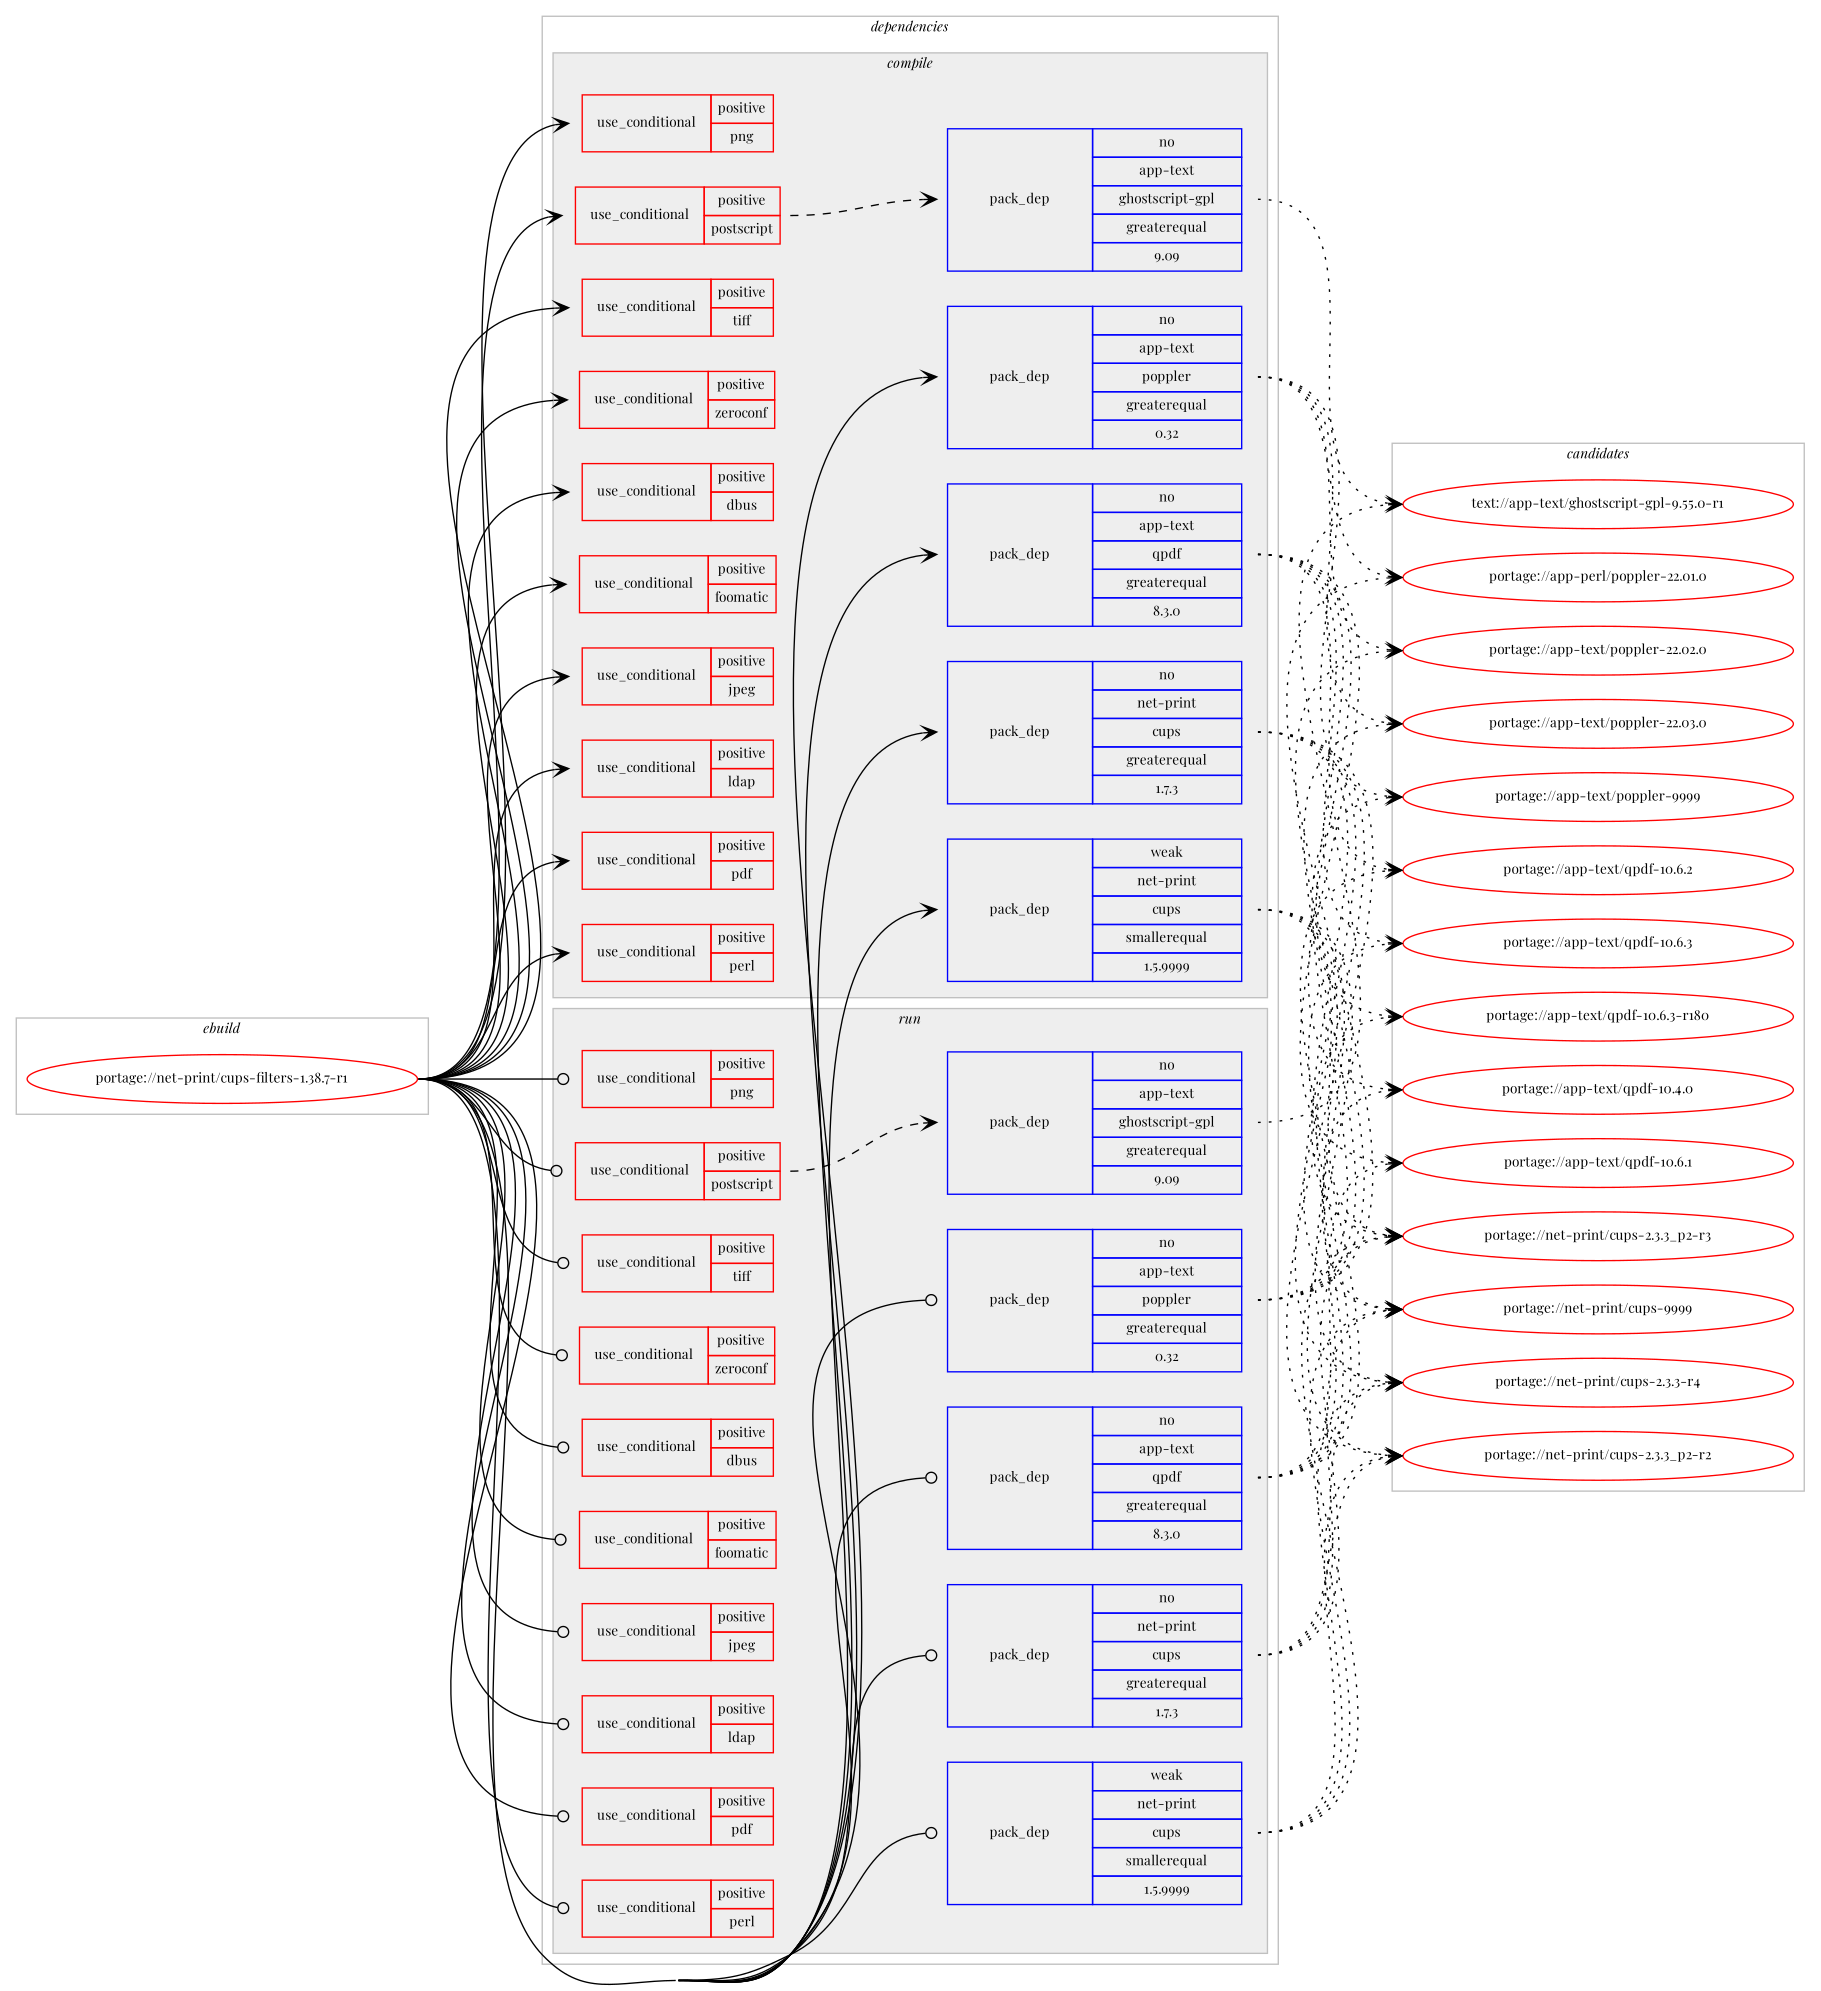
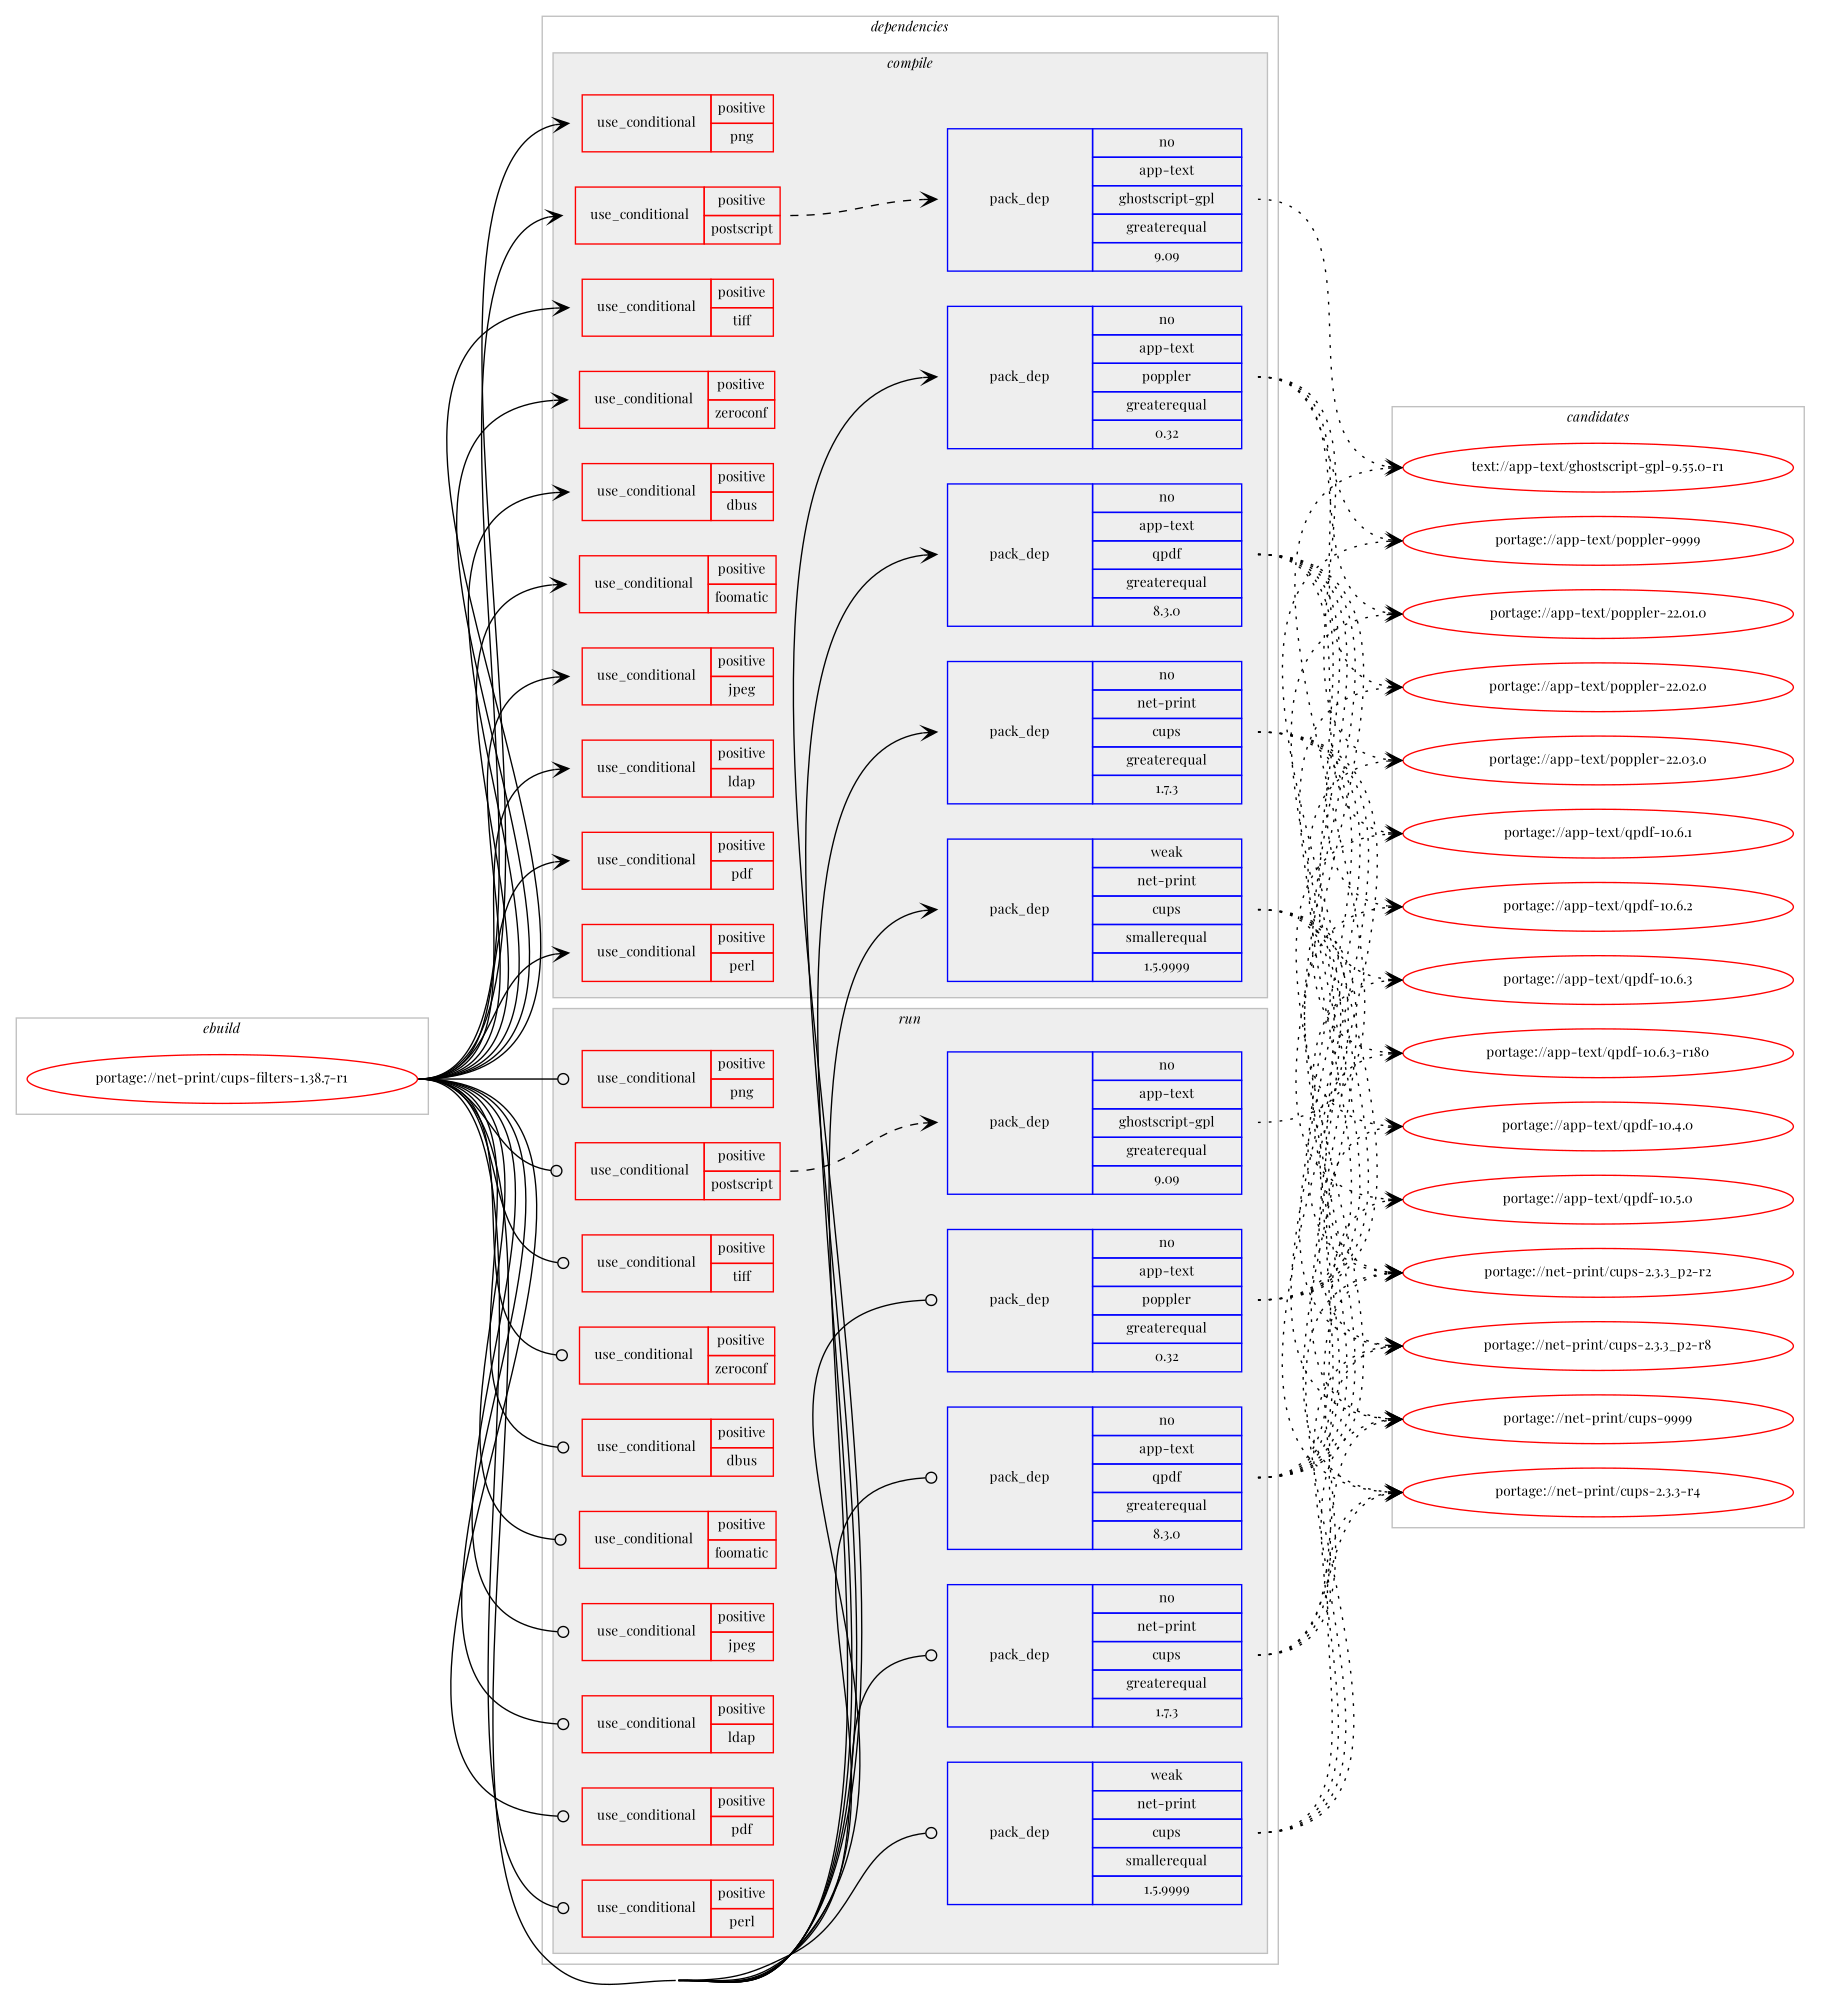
(1598, 577) -> (1598, 614)
none -> (1598, 1200)
(1598, 1236) -> (1598, 1346)
